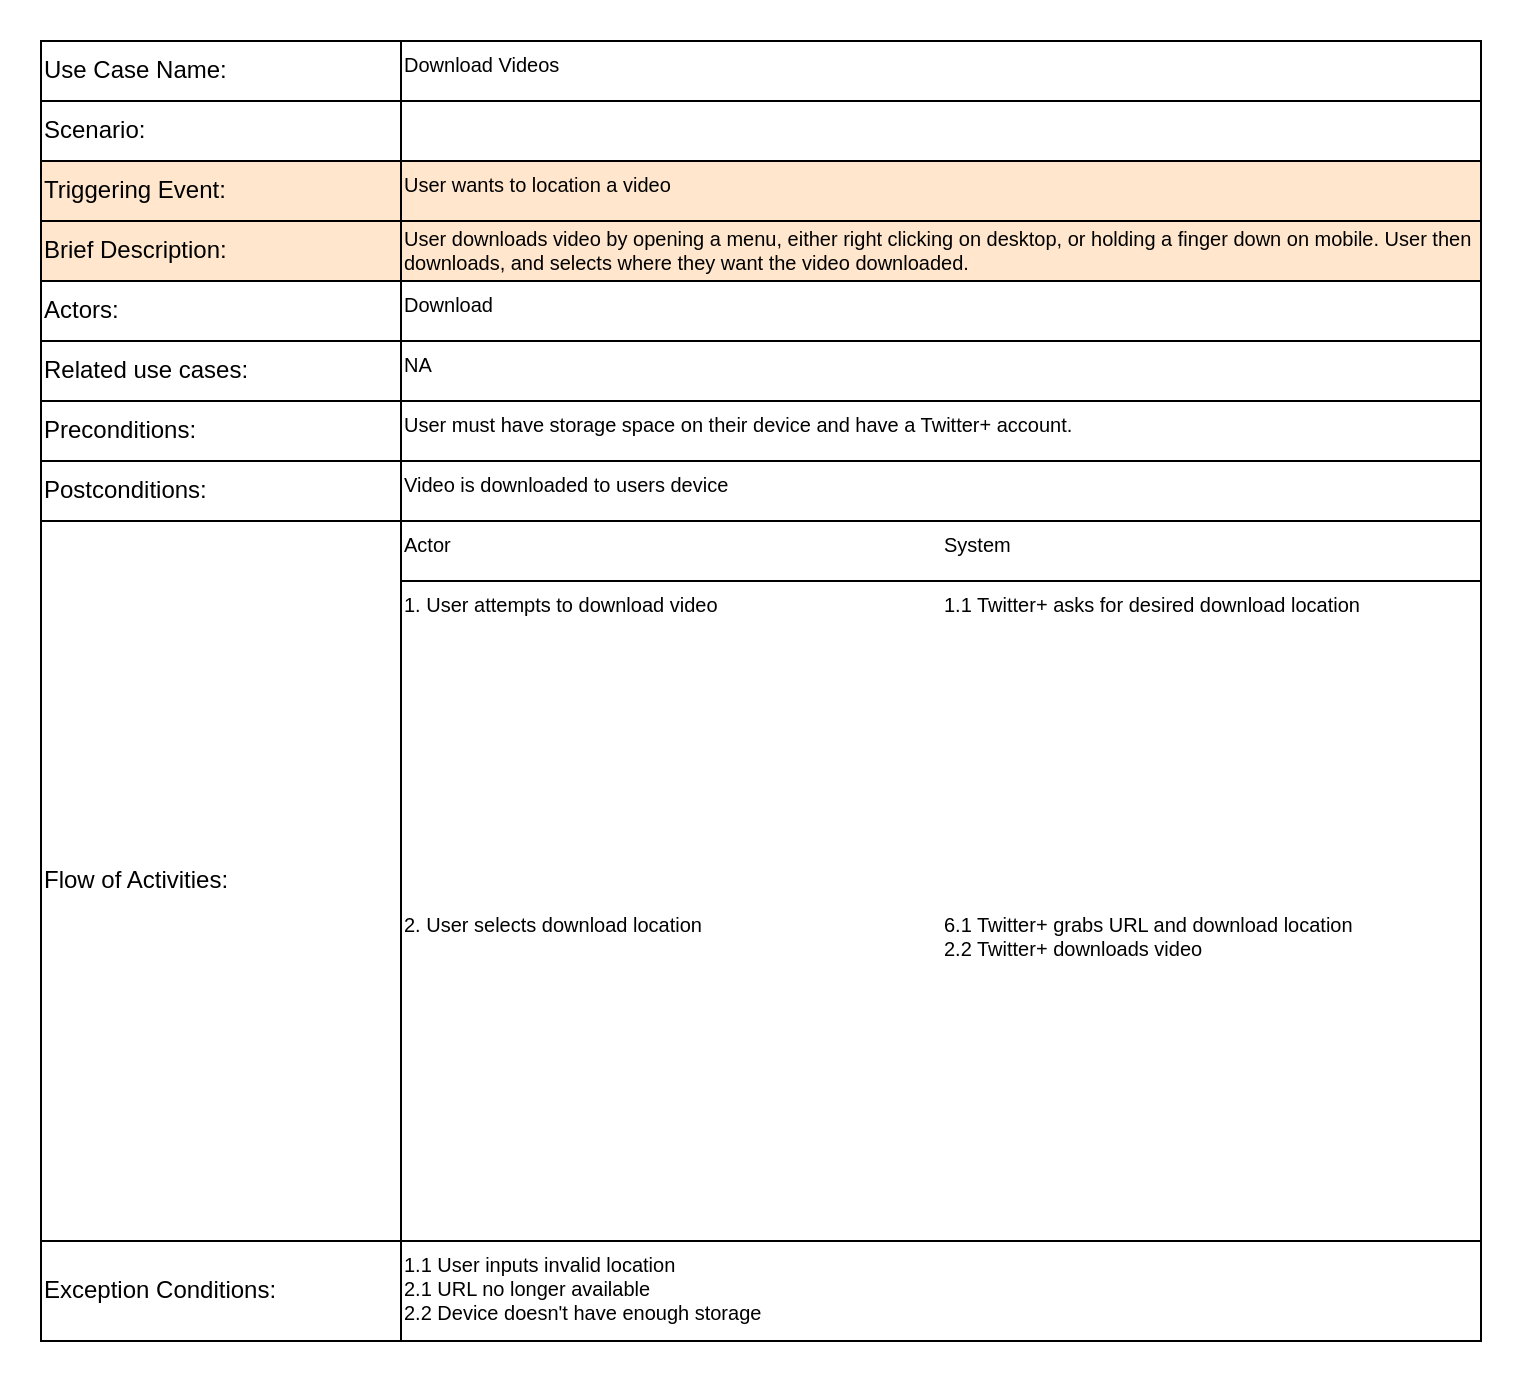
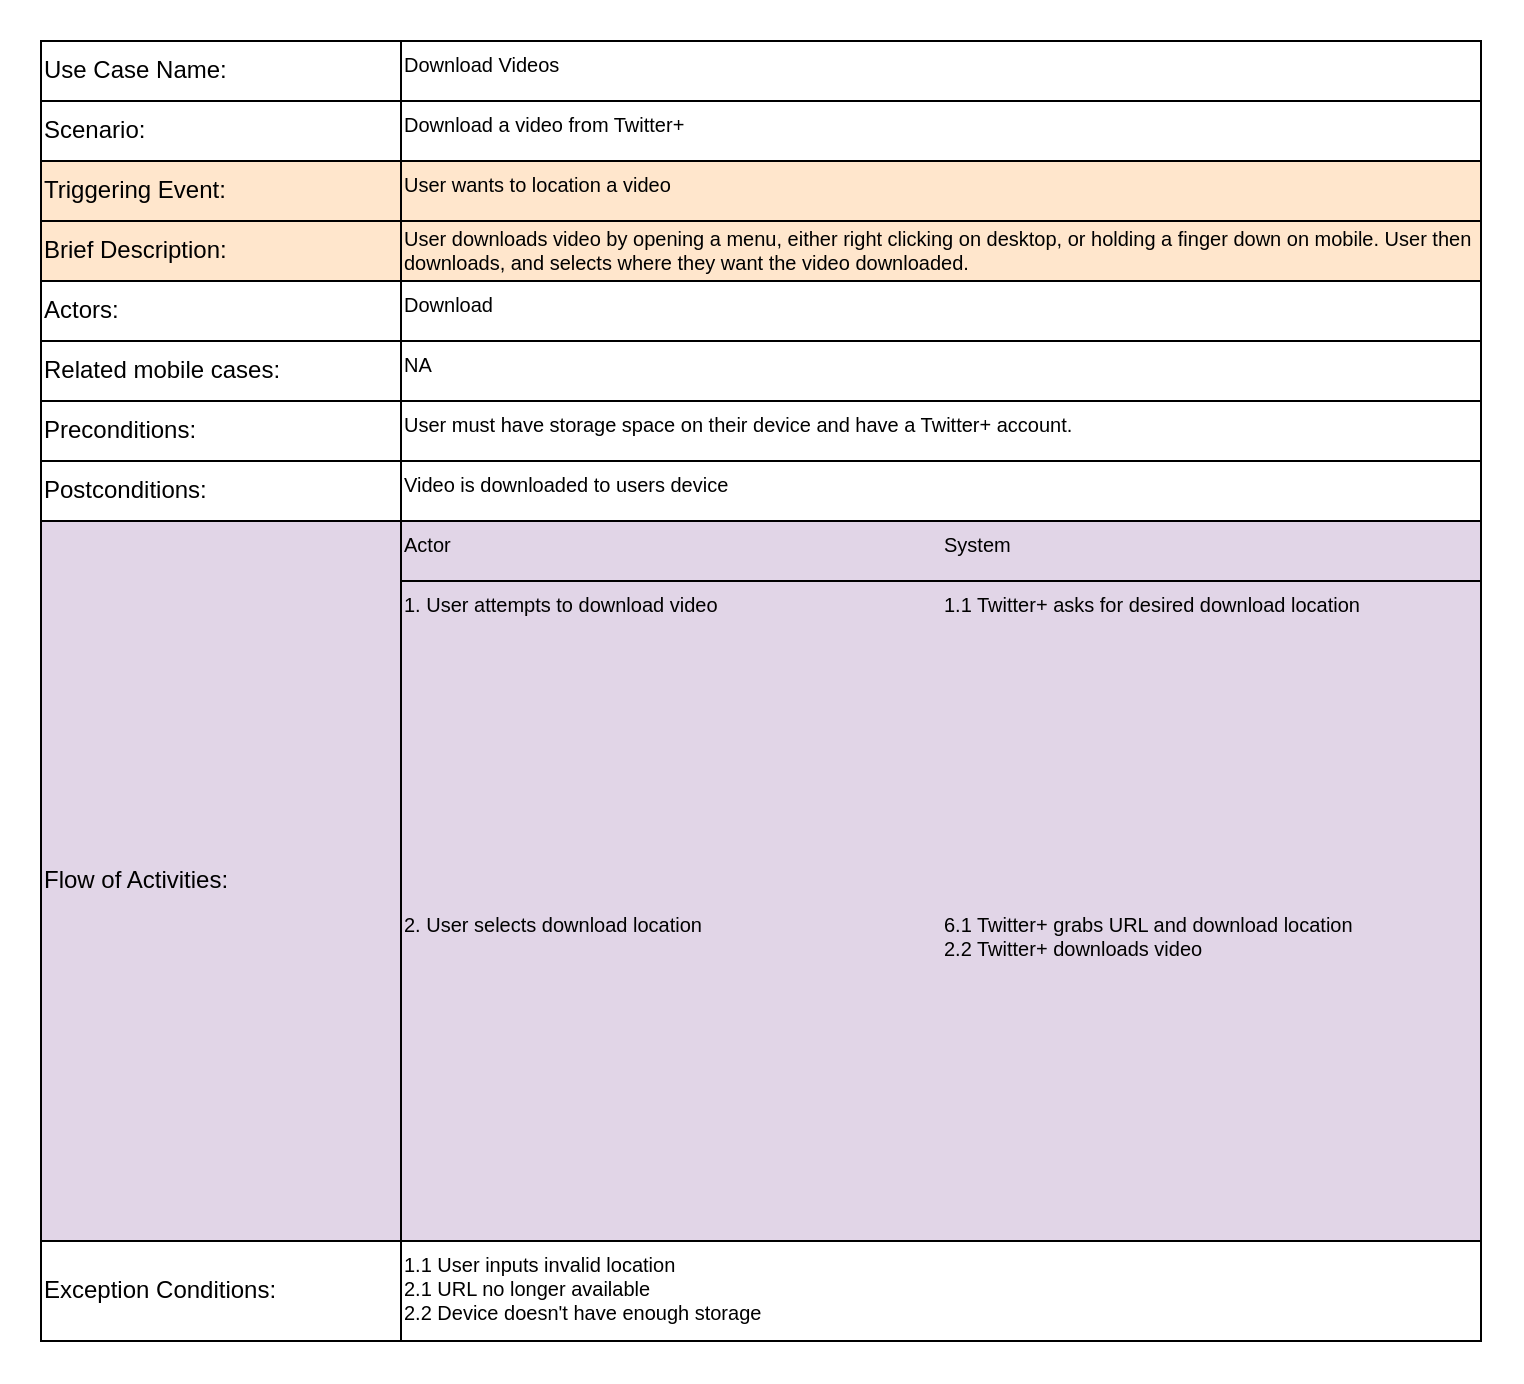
none -> (941, 131)
(153, 371) -> (167, 371)
(761, 881) -> (761, 881)
